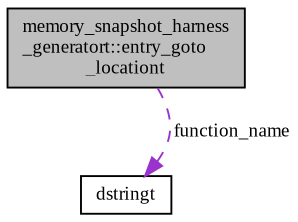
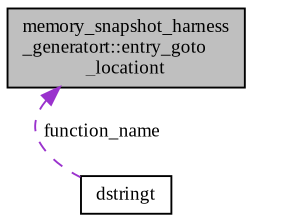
(170, 125) -> (42, 146)
